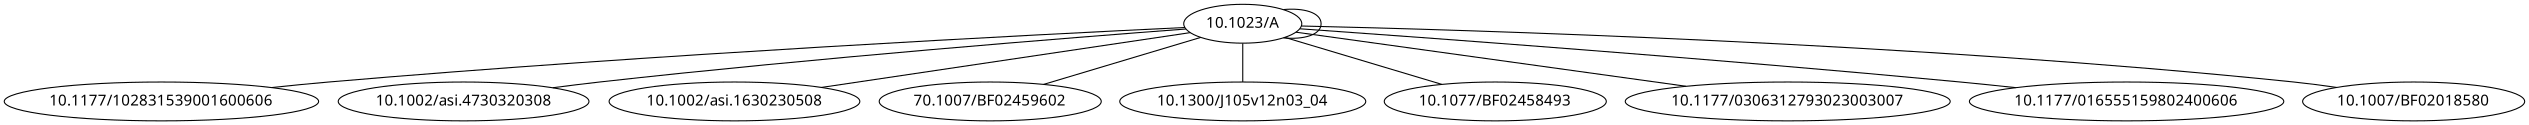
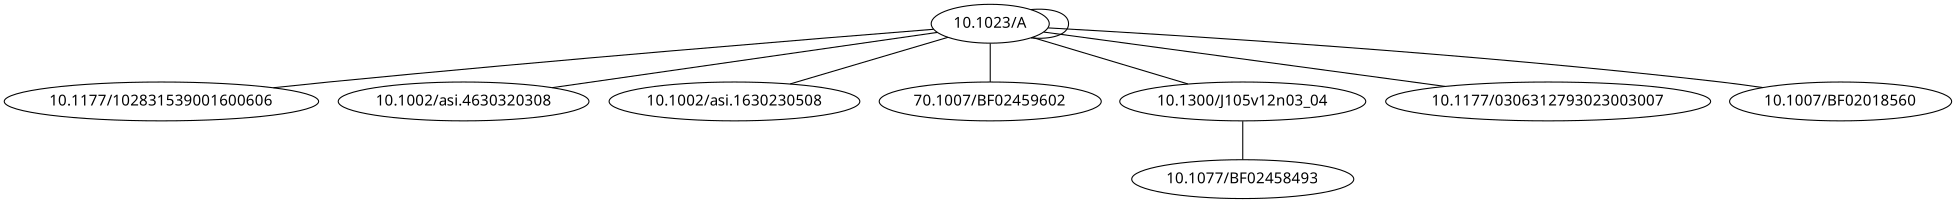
(1363, 61) -> (1243, 140)
(464, 101) -> (464, 101)
(2127, 101) -> none
(2414, 101) -> (1841, 101)
